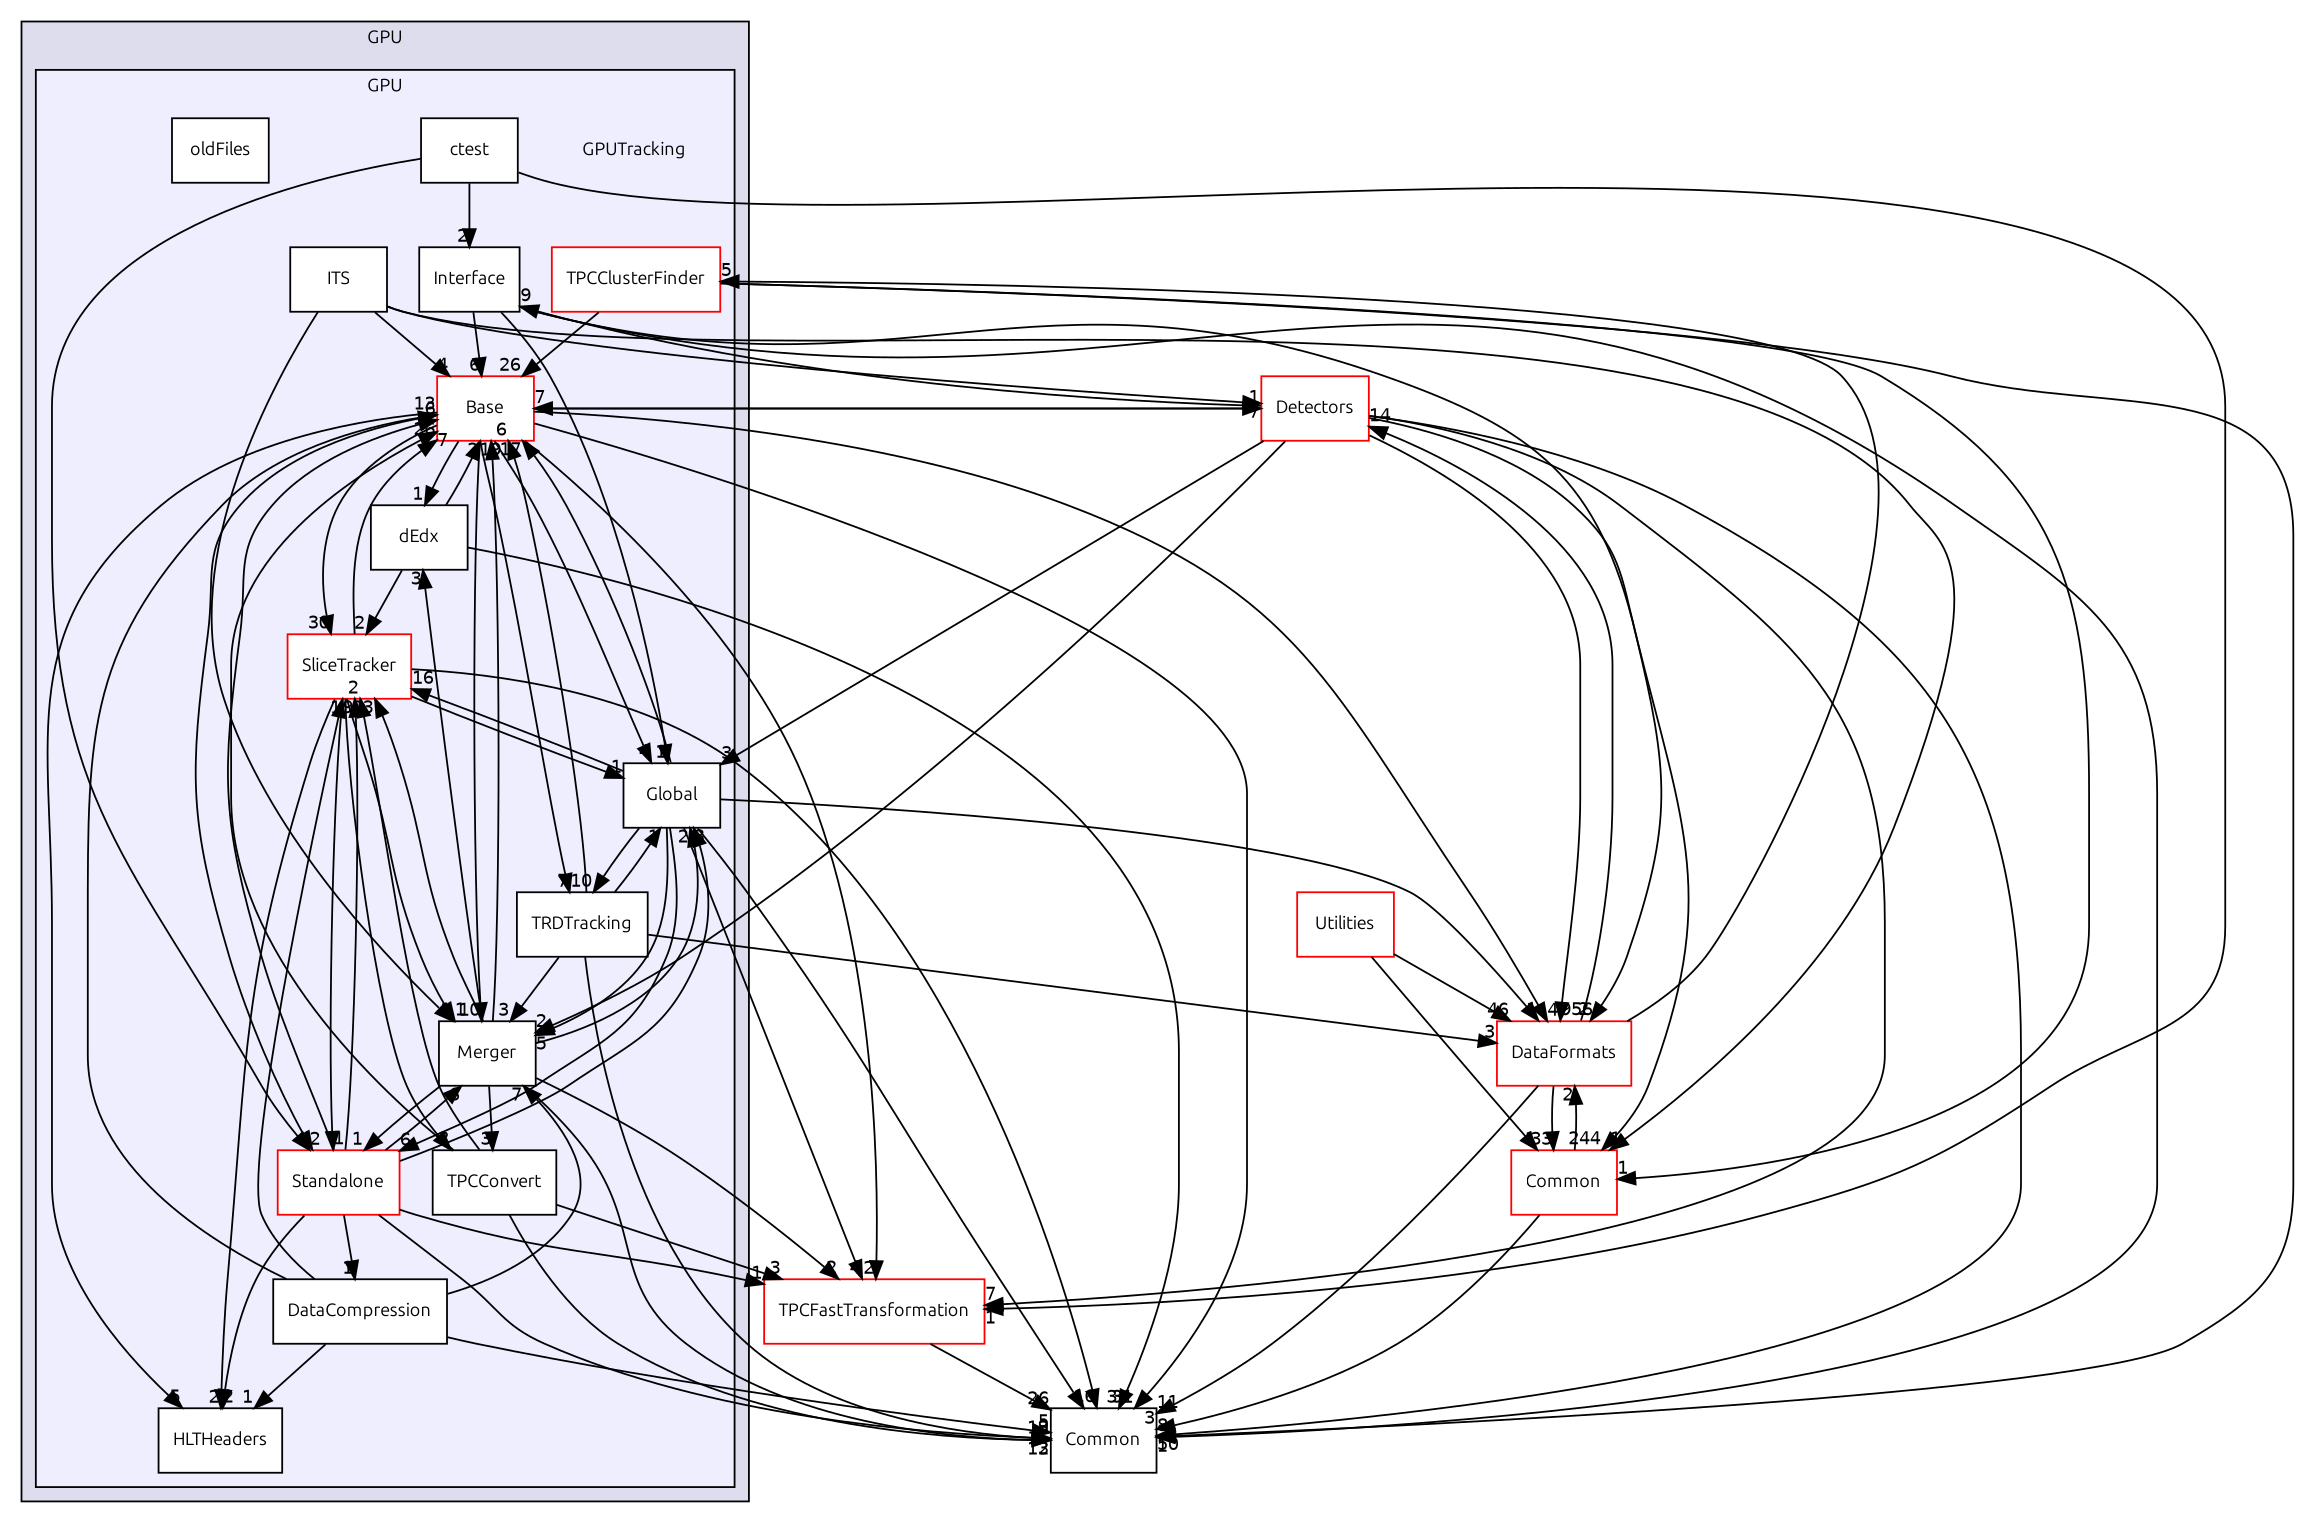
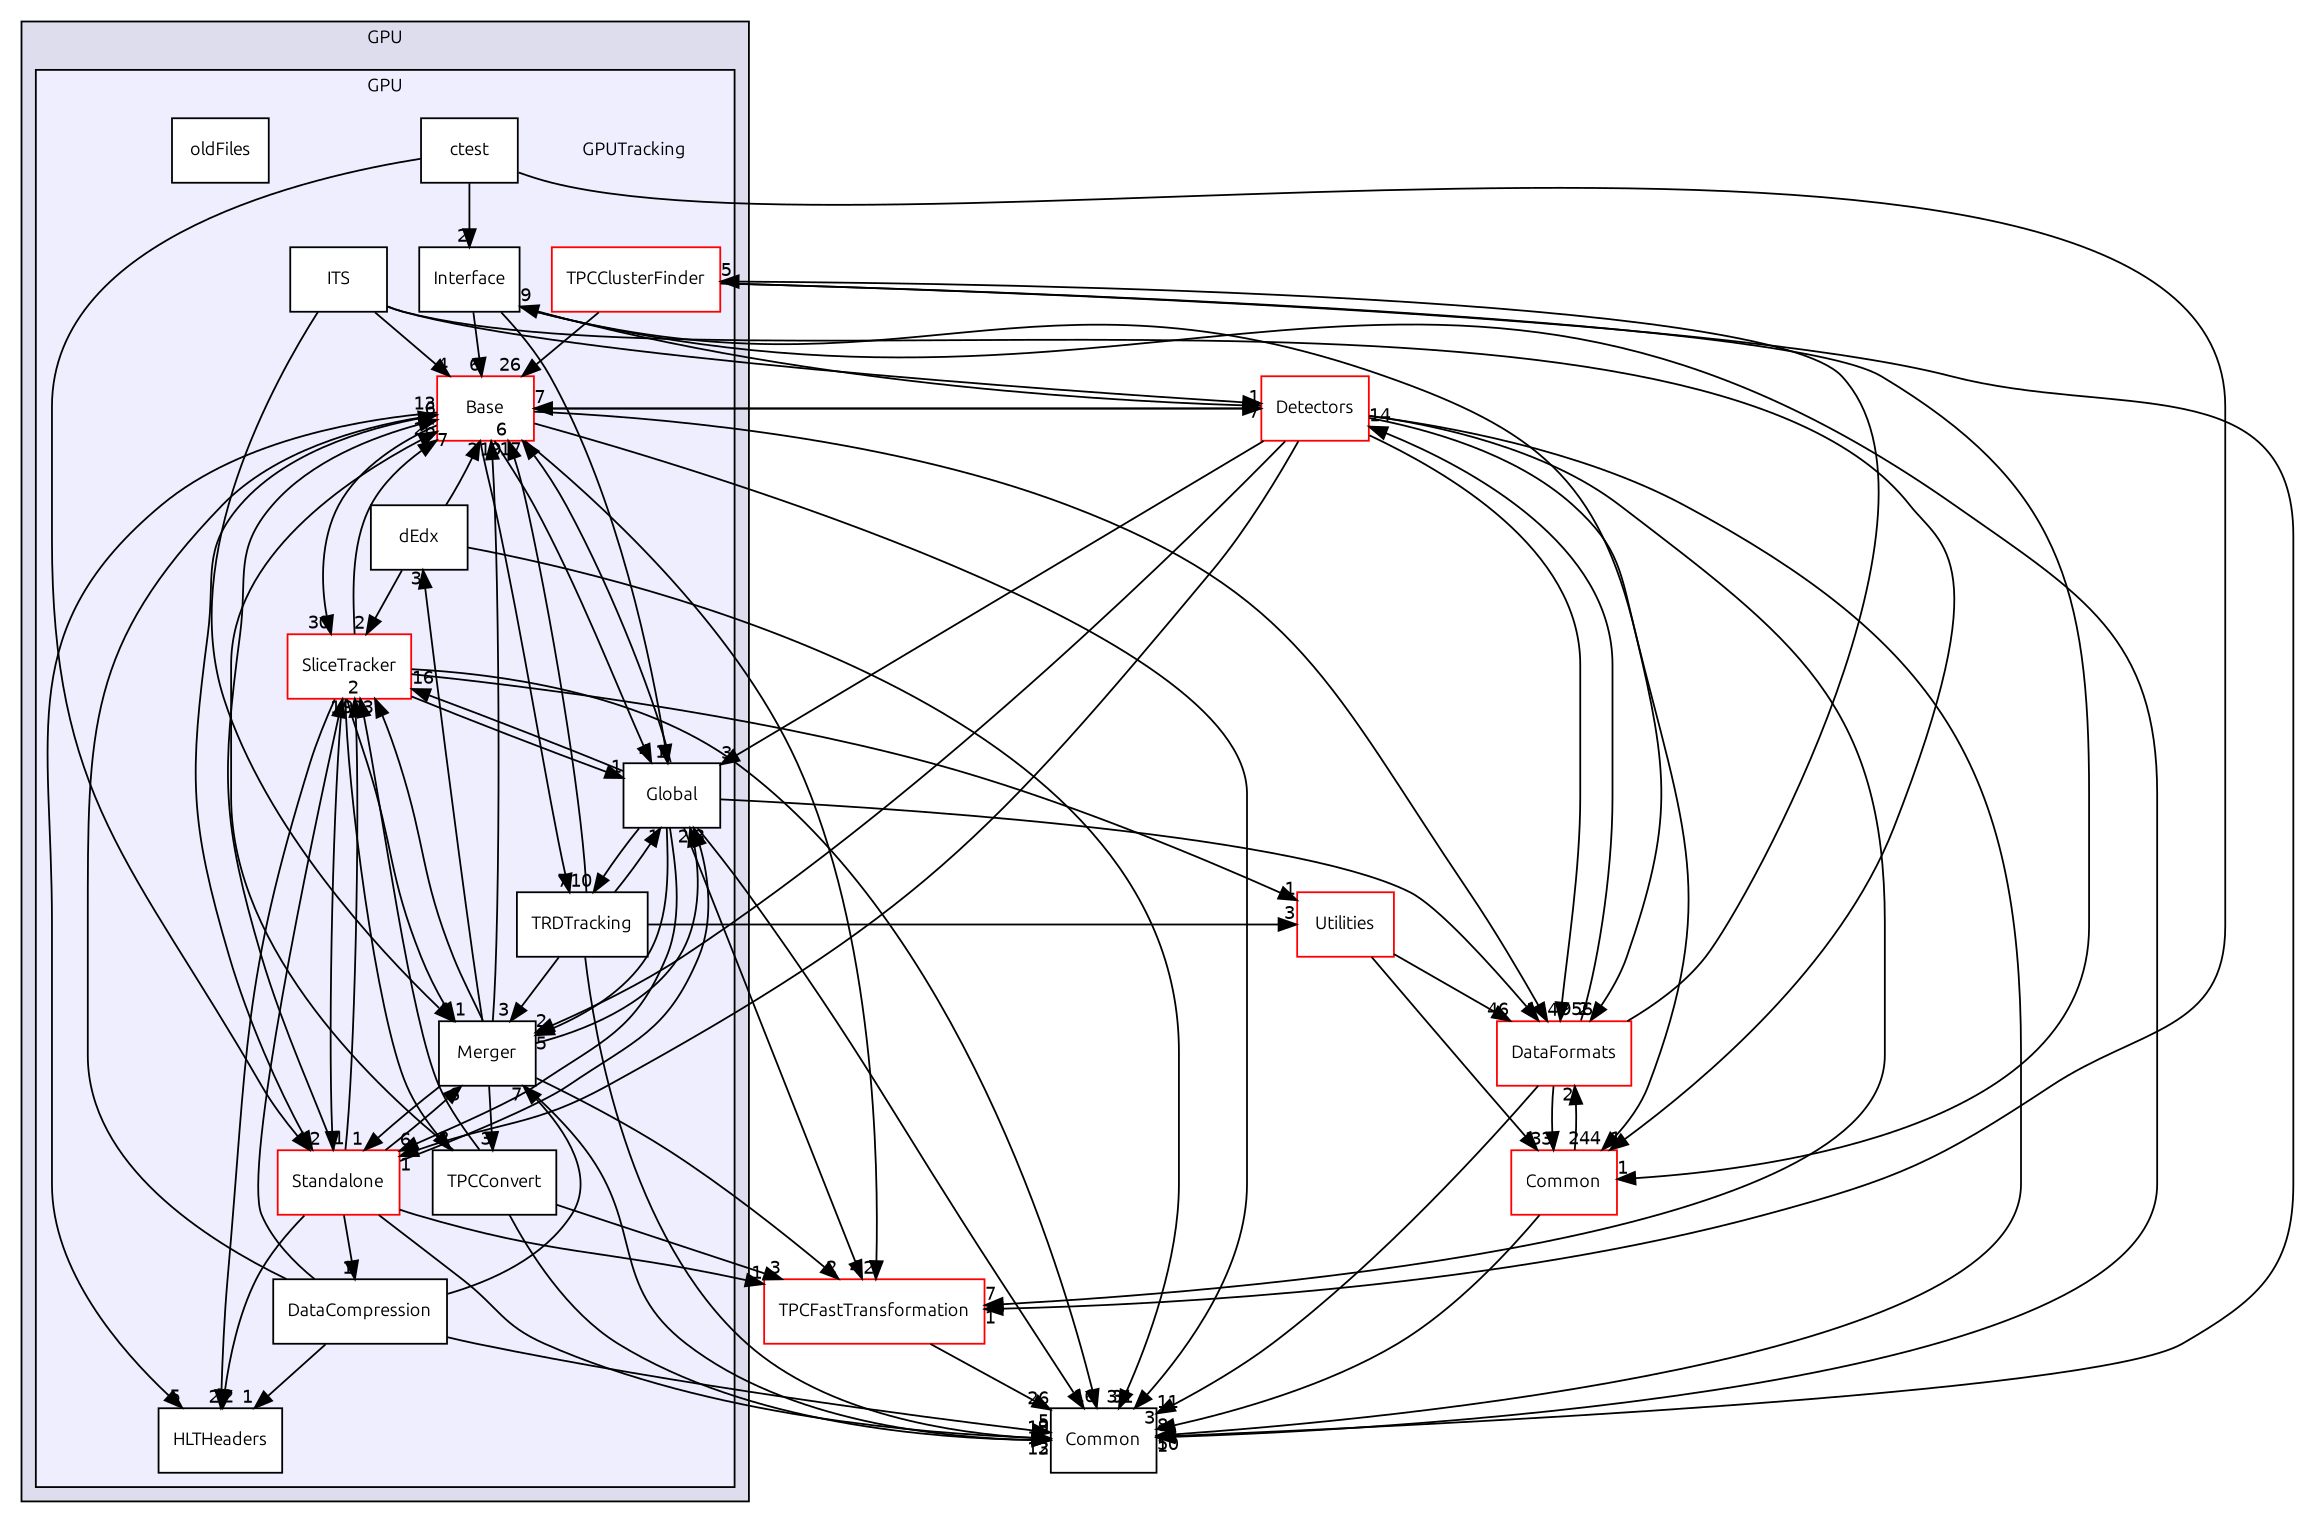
(445, 465) -> none
(474, 736) -> none
none -> (856, 744)
none -> (924, 880)
(1063, 988) -> (963, 924)
